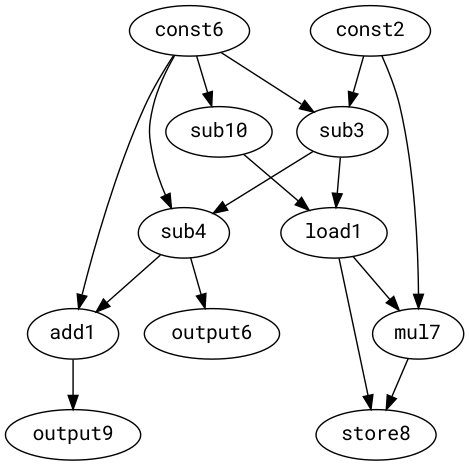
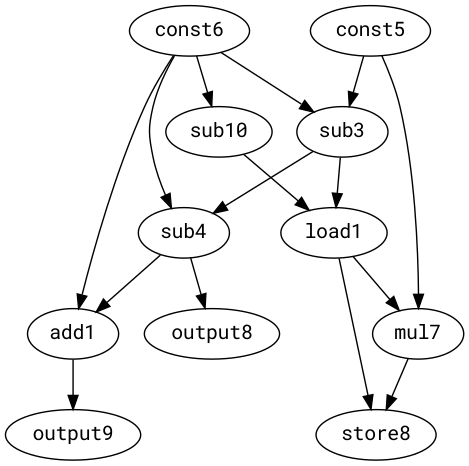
(370, 31) -> (370, 31)
(212, 334) -> (212, 334)
